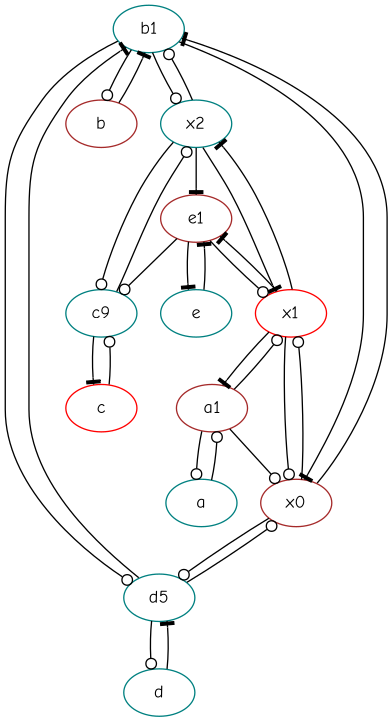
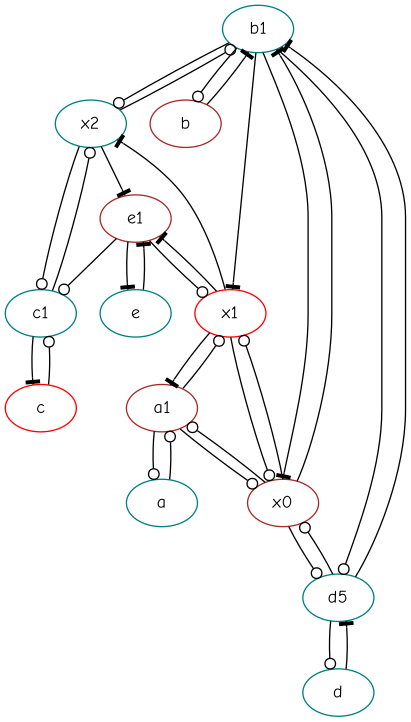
(241, 214) -> (245, 168)
(101, 313) -> (41, 313)
none -> (232, 456)
